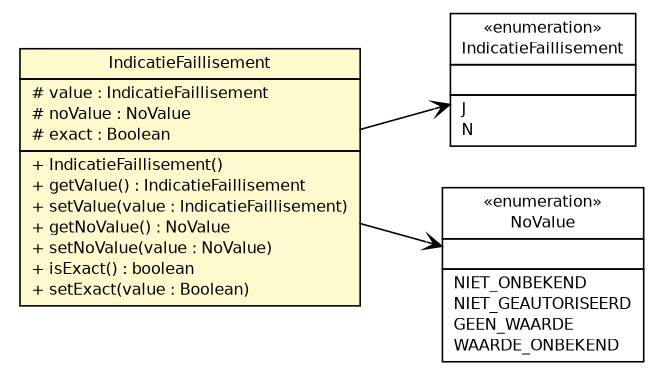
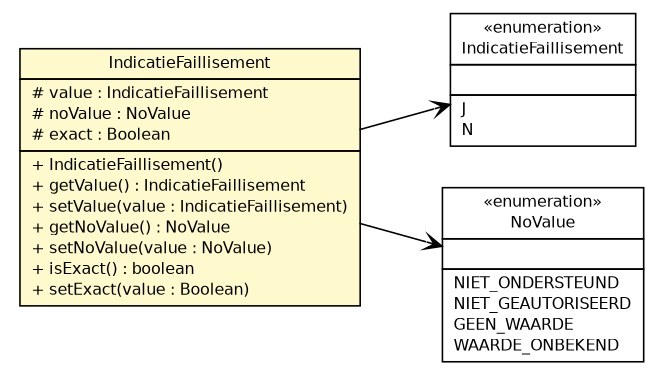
(521, 284) -> (537, 284)
